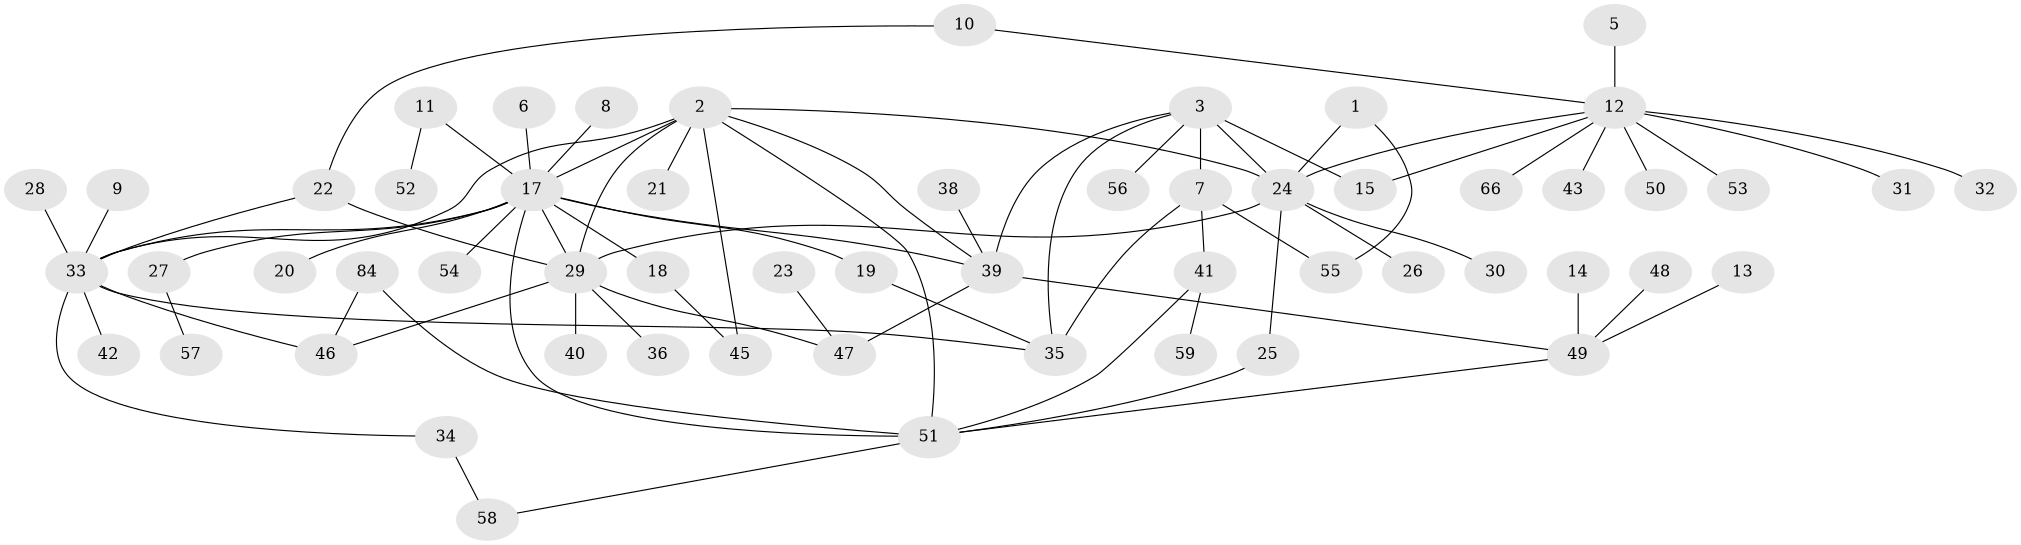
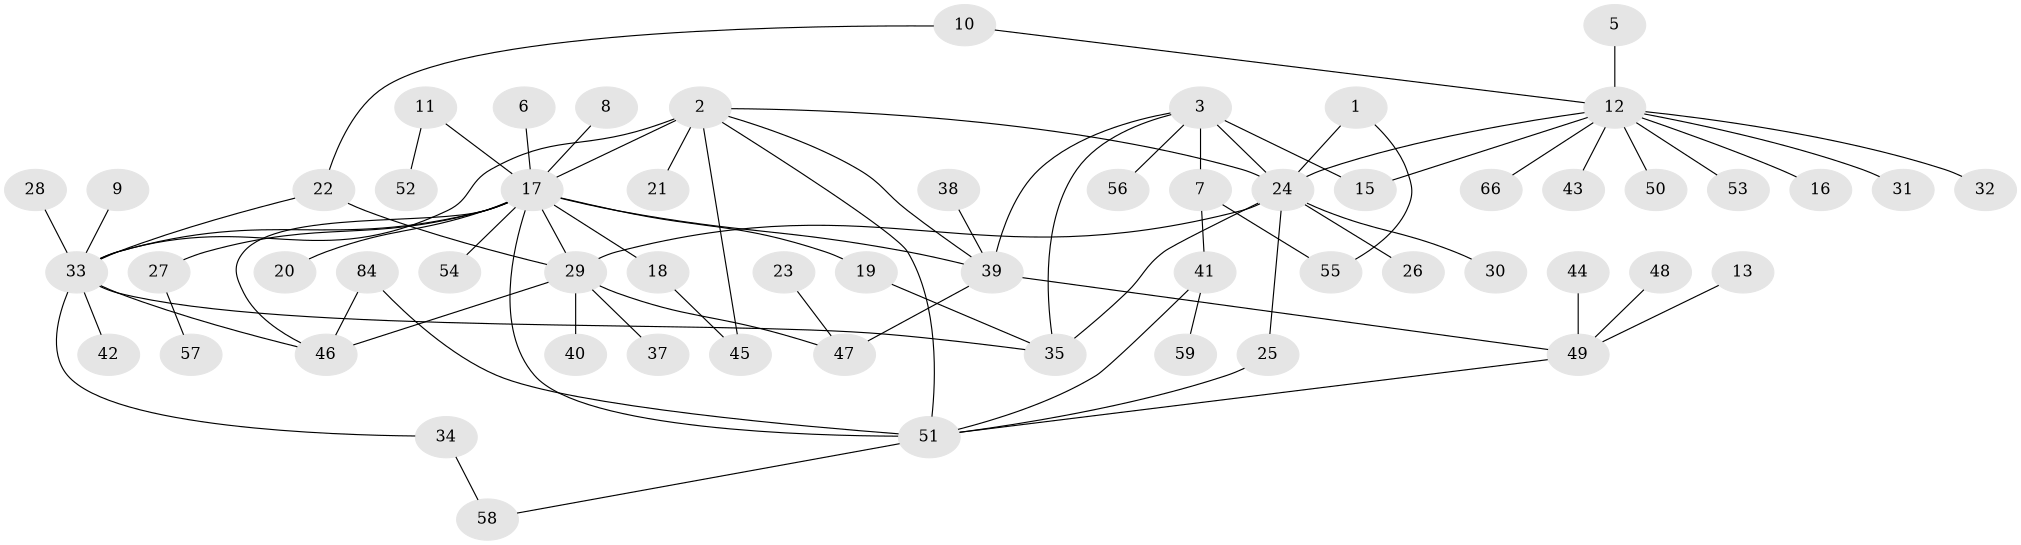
(613, 175) -> none
none -> (1821, 190)
none -> (342, 223)
(1116, 264) -> (1157, 258)
(1578, 272) -> (1578, 272)
(658, 355) -> (658, 355)
